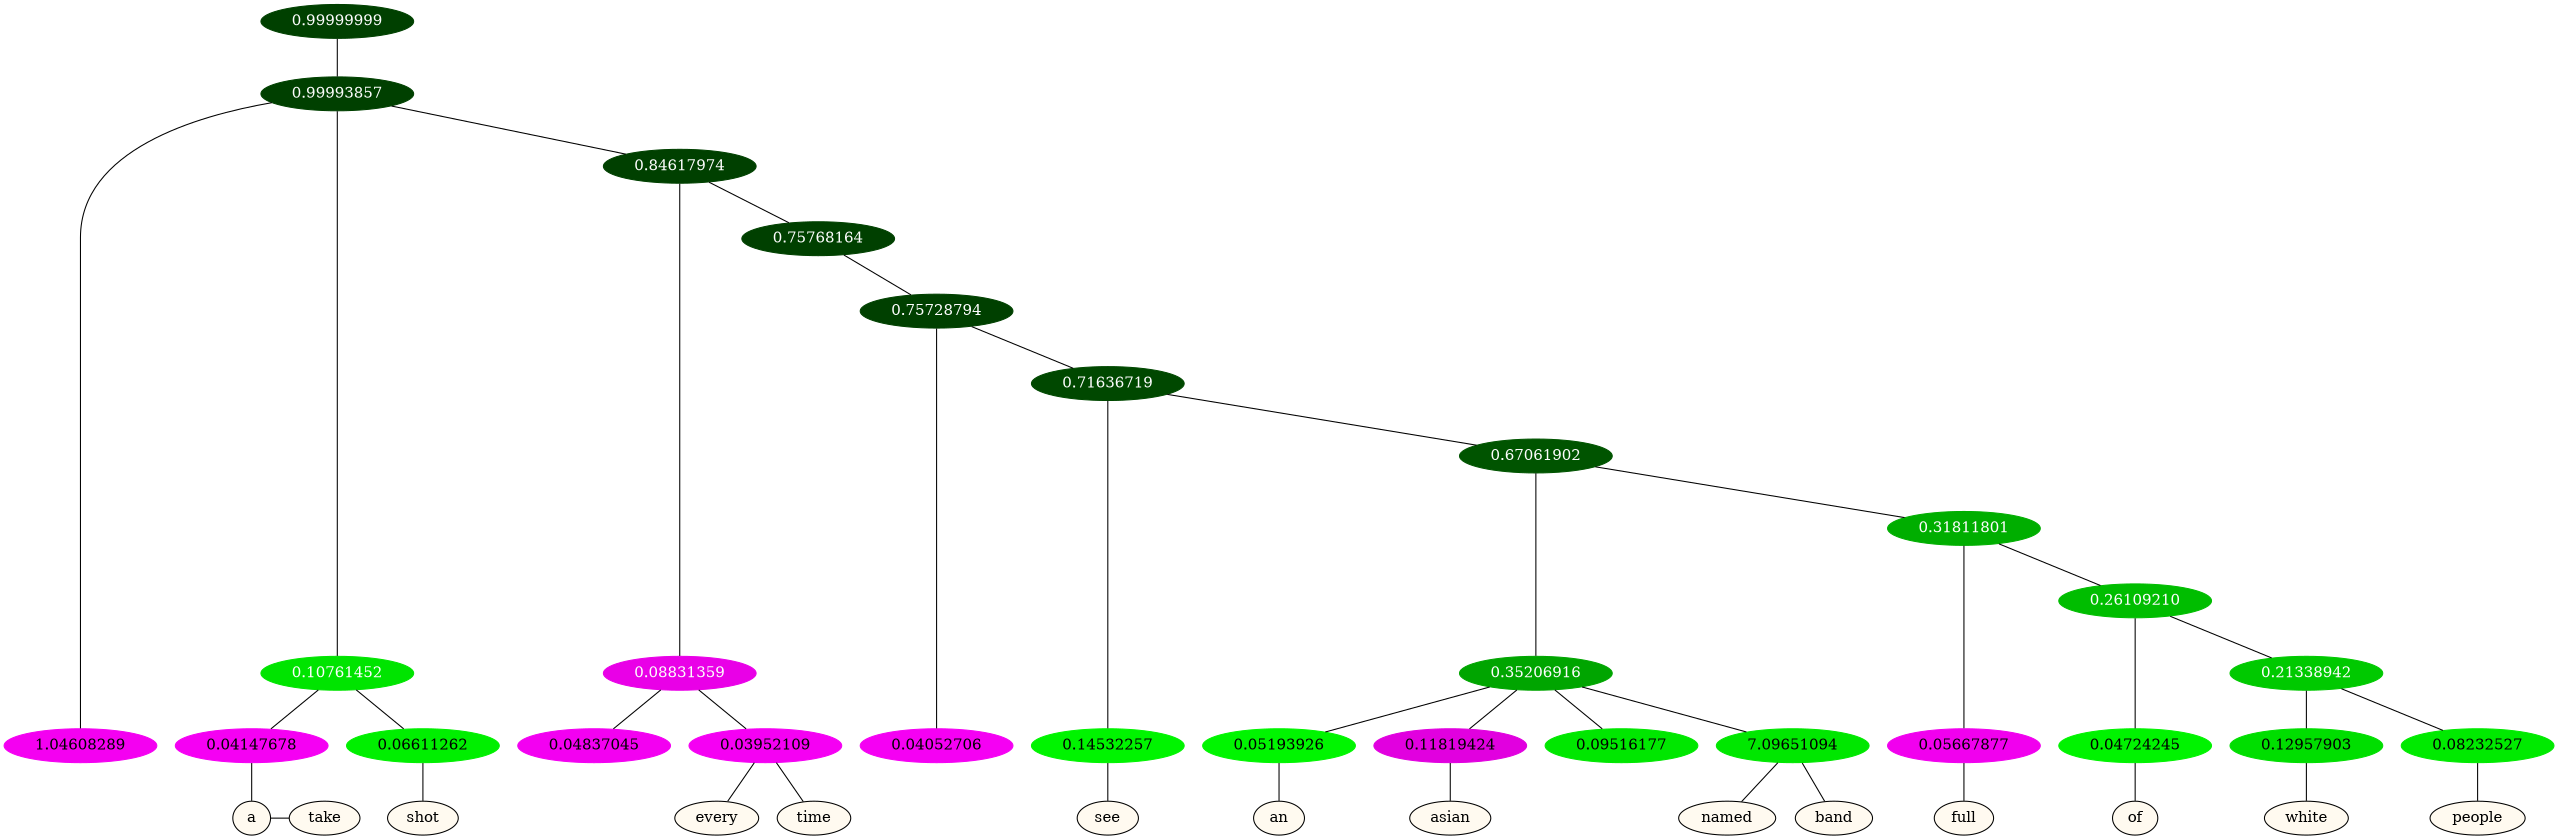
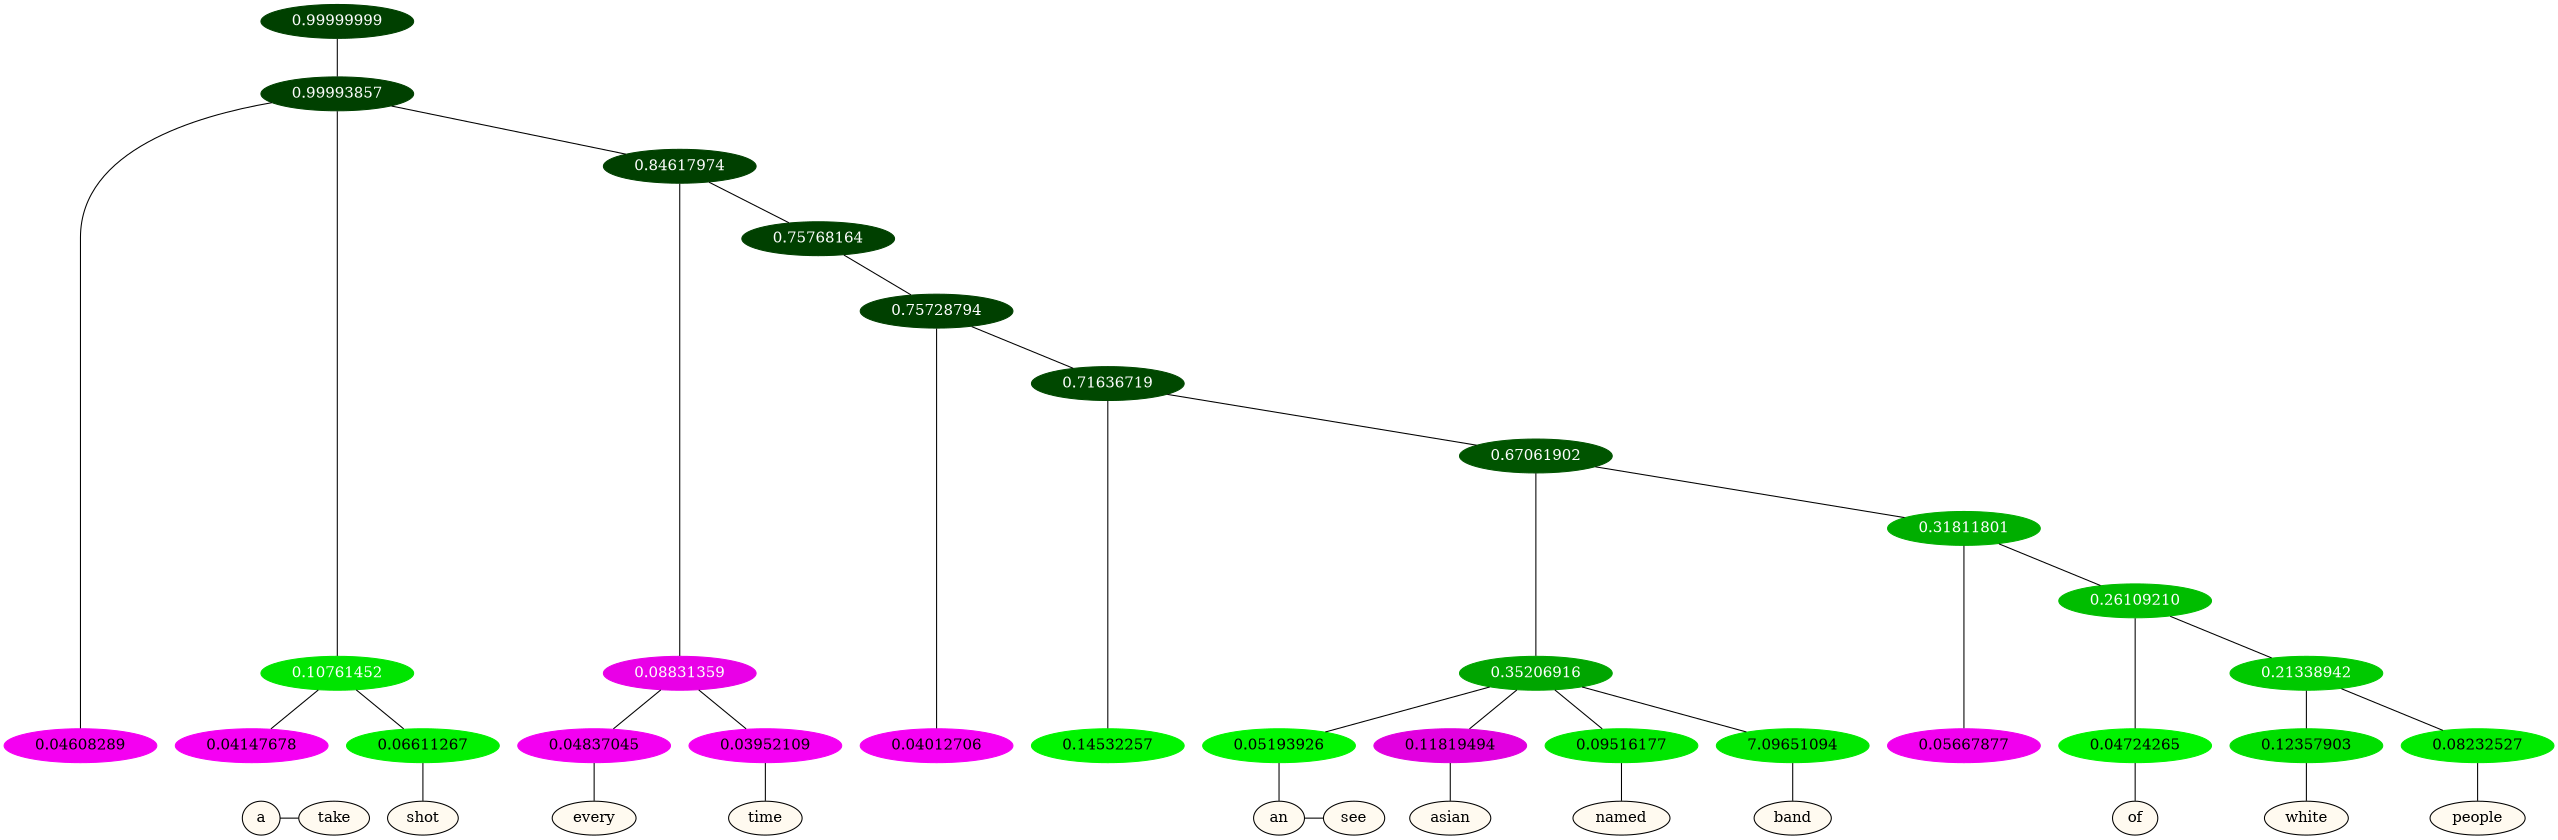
(80, 746) -> (80, 746)
(423, 746) -> (423, 746)
(937, 746) -> (937, 746)
(1450, 746) -> (1450, 746)
(2135, 746) -> (2135, 746)
(2306, 746) -> (2306, 746)
(252, 782) -> none
(741, 782) -> (594, 782)
(1108, 782) -> (1314, 818)
(1760, 782) -> (1621, 782)
(1964, 818) -> none
